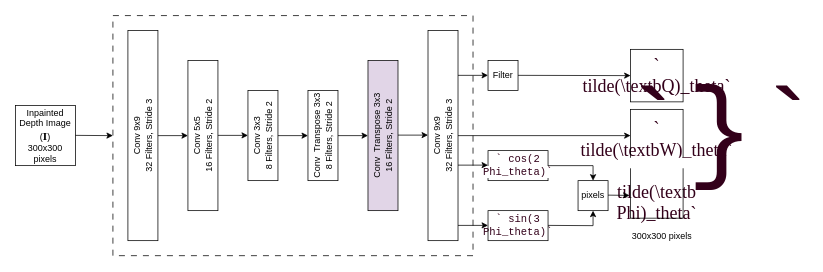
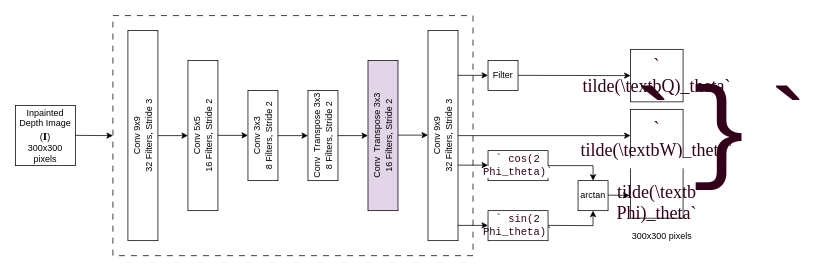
(593, 195) -> (593, 195)
(518, 225) -> (518, 225)
